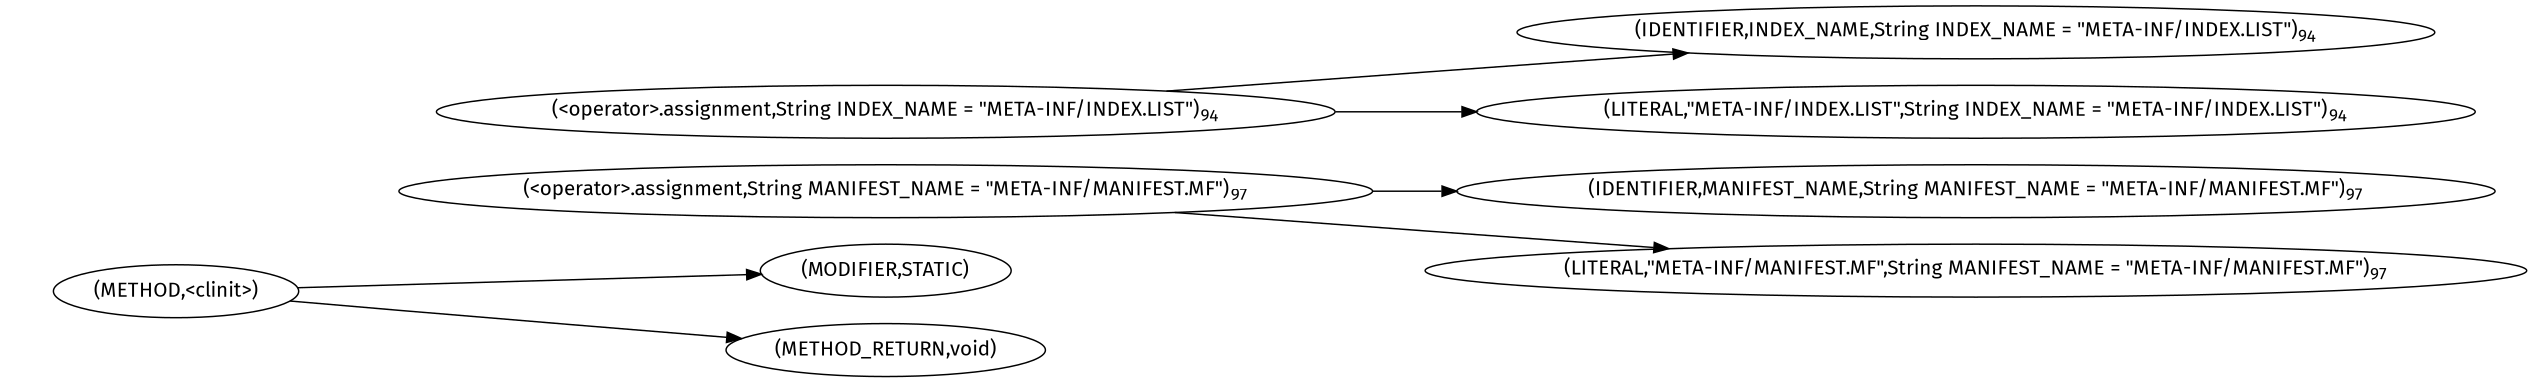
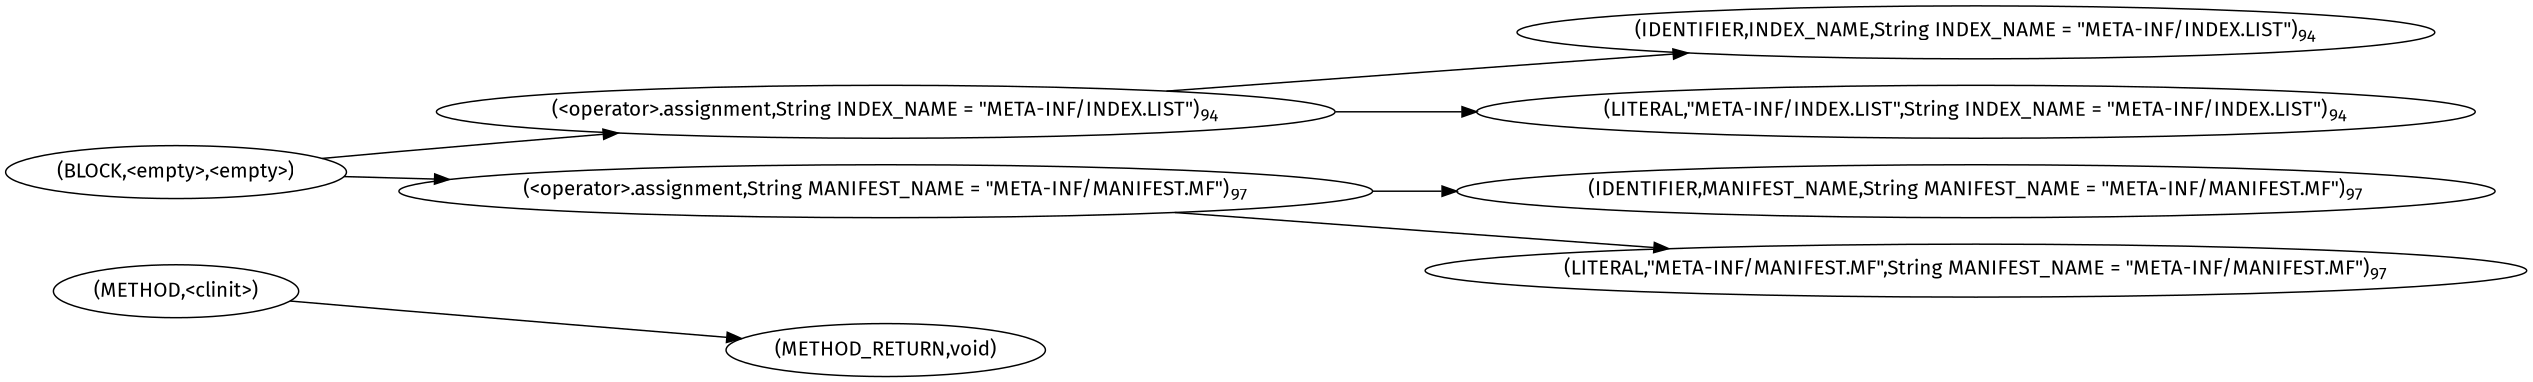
none -> (176, 172)
(886, 271) -> none
